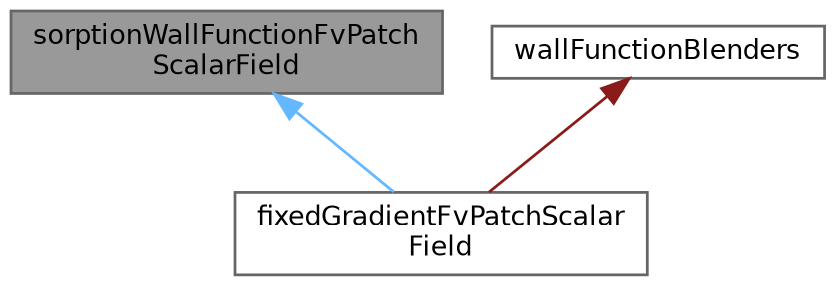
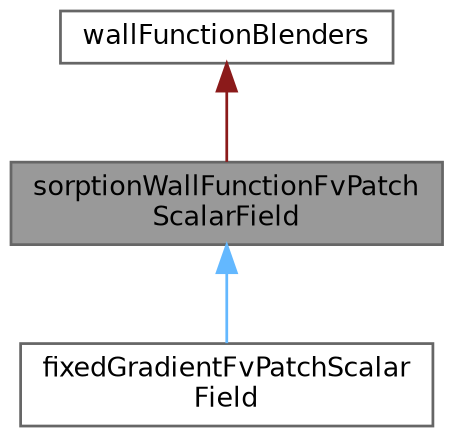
(548, 144) -> (227, 127)
